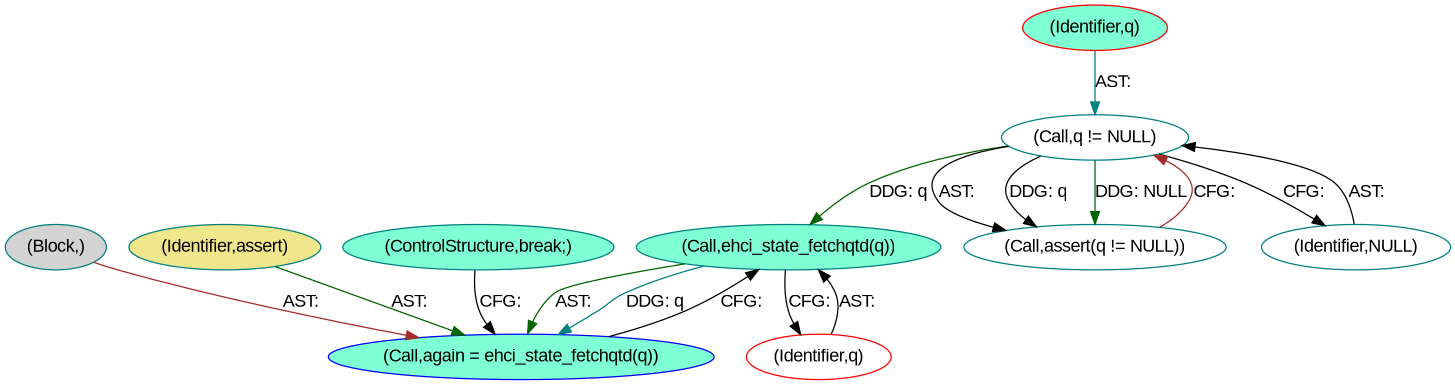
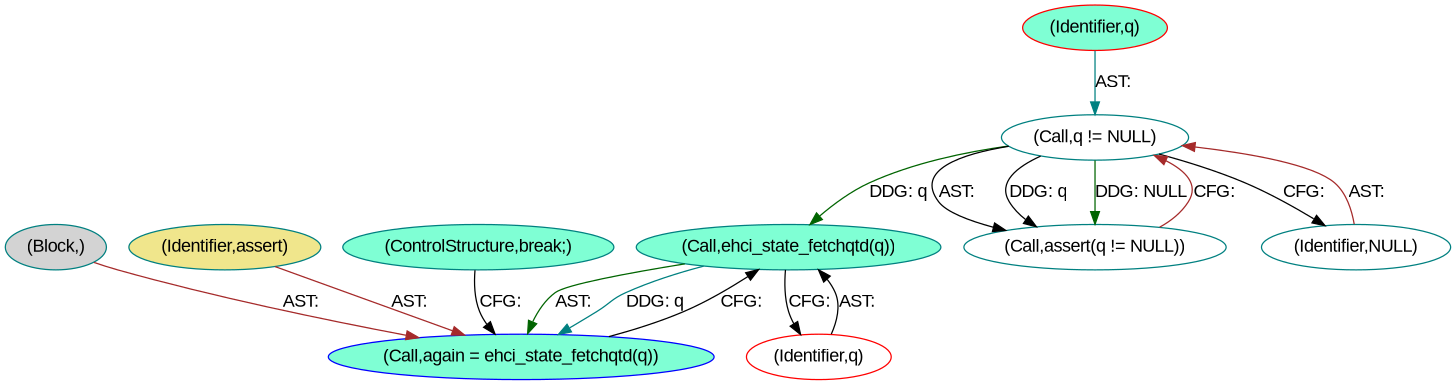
(1289, 164) -> (1289, 164)
(364, 299) -> (364, 299)
